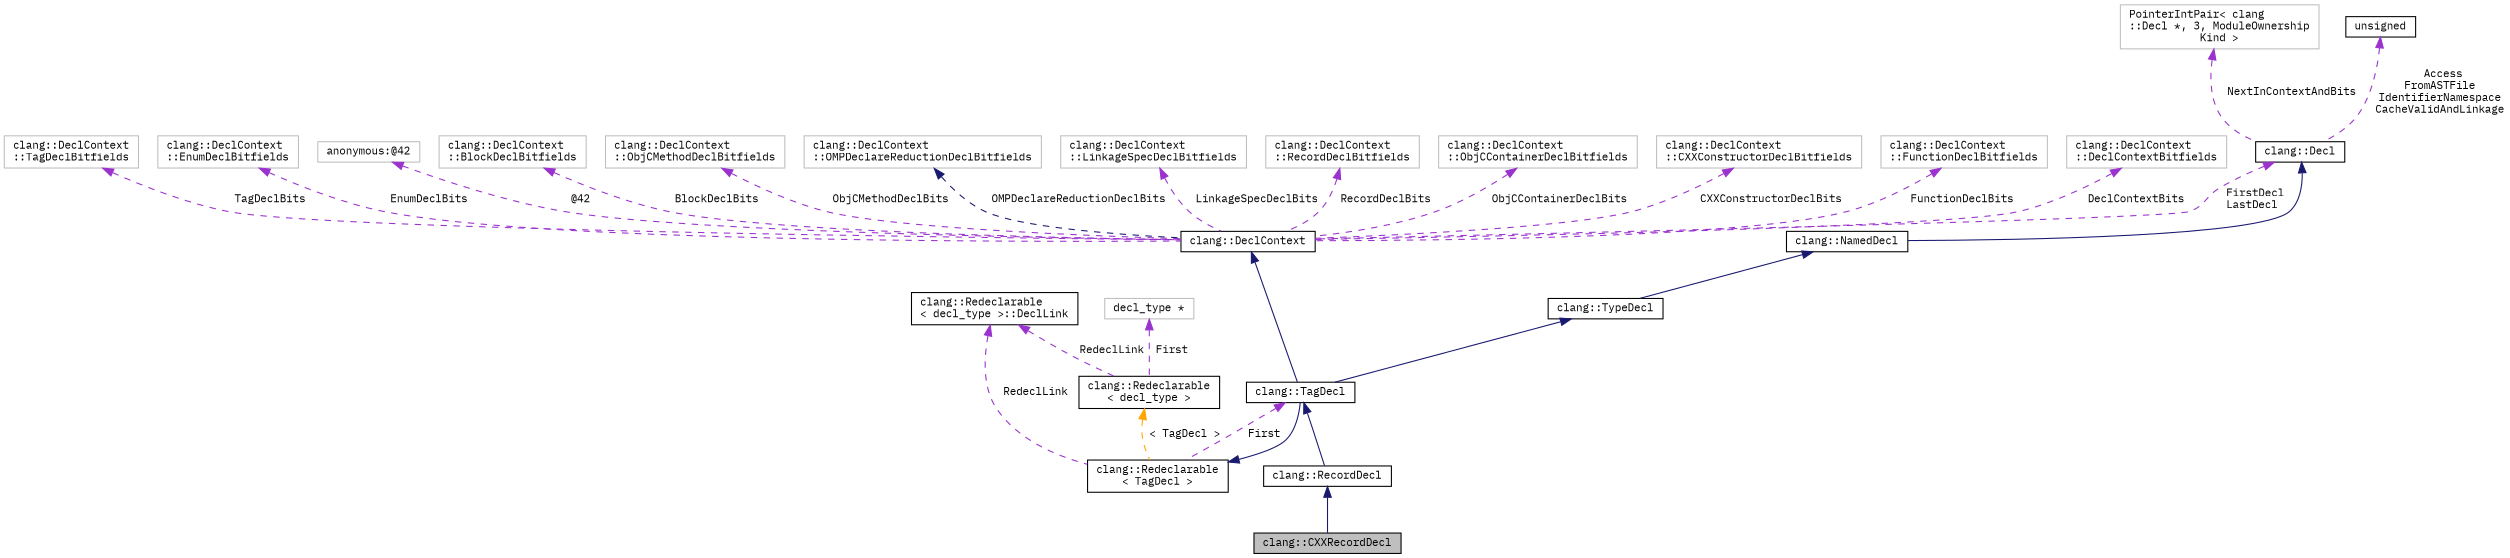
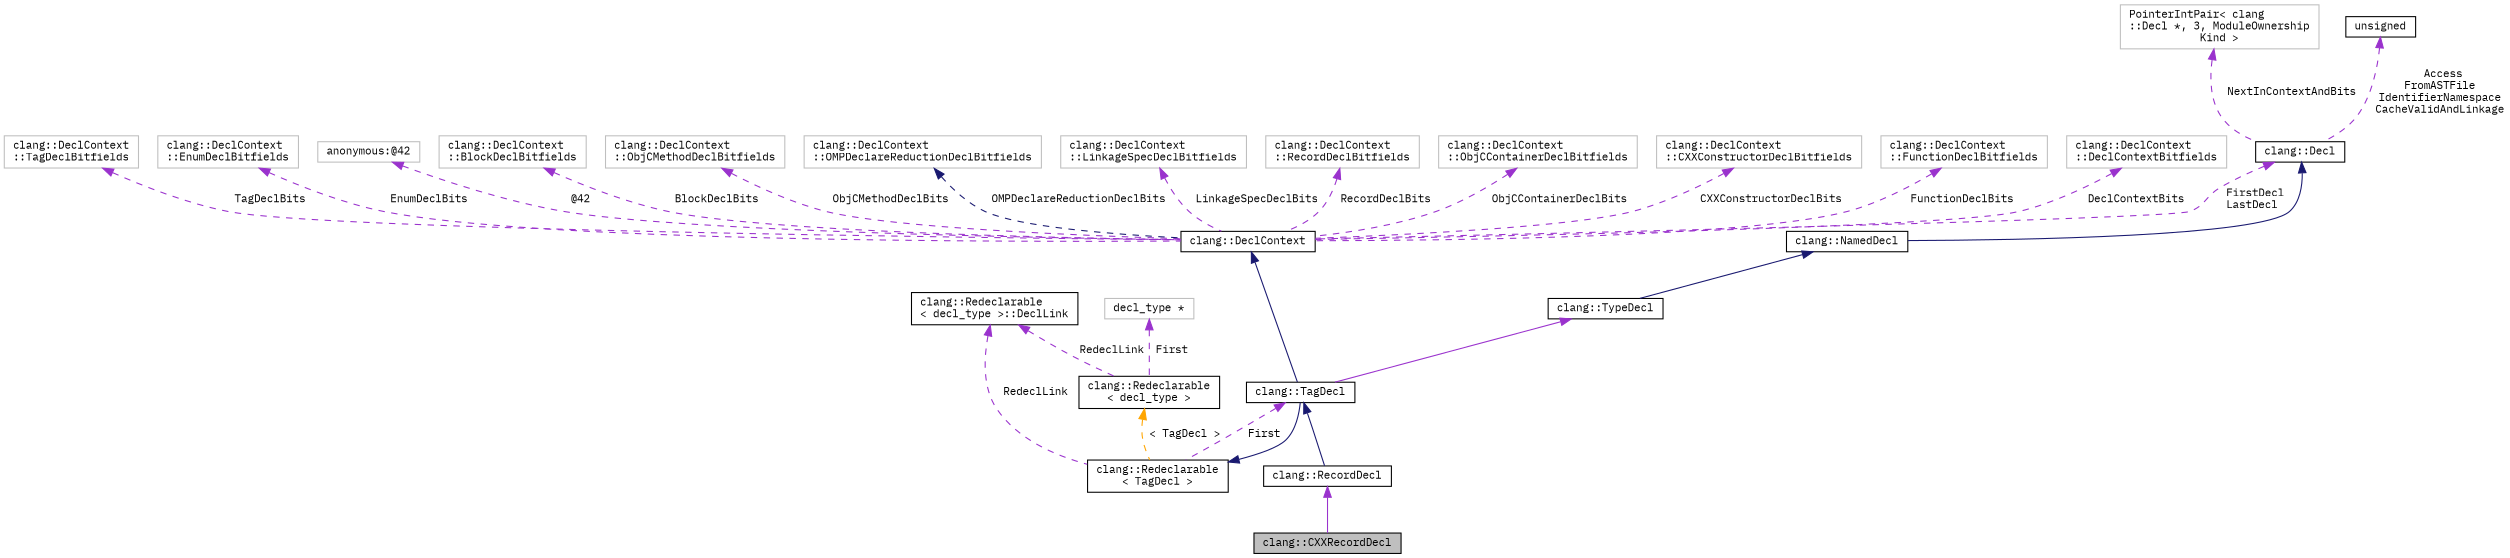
(1448, 352) -> (1448, 352)
(1328, 515) -> (1328, 515)
